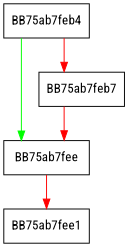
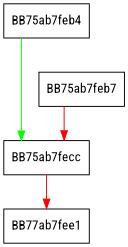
(64, 50) -> none
(47, 158) -> (47, 158)
(47, 226) -> (47, 226)
